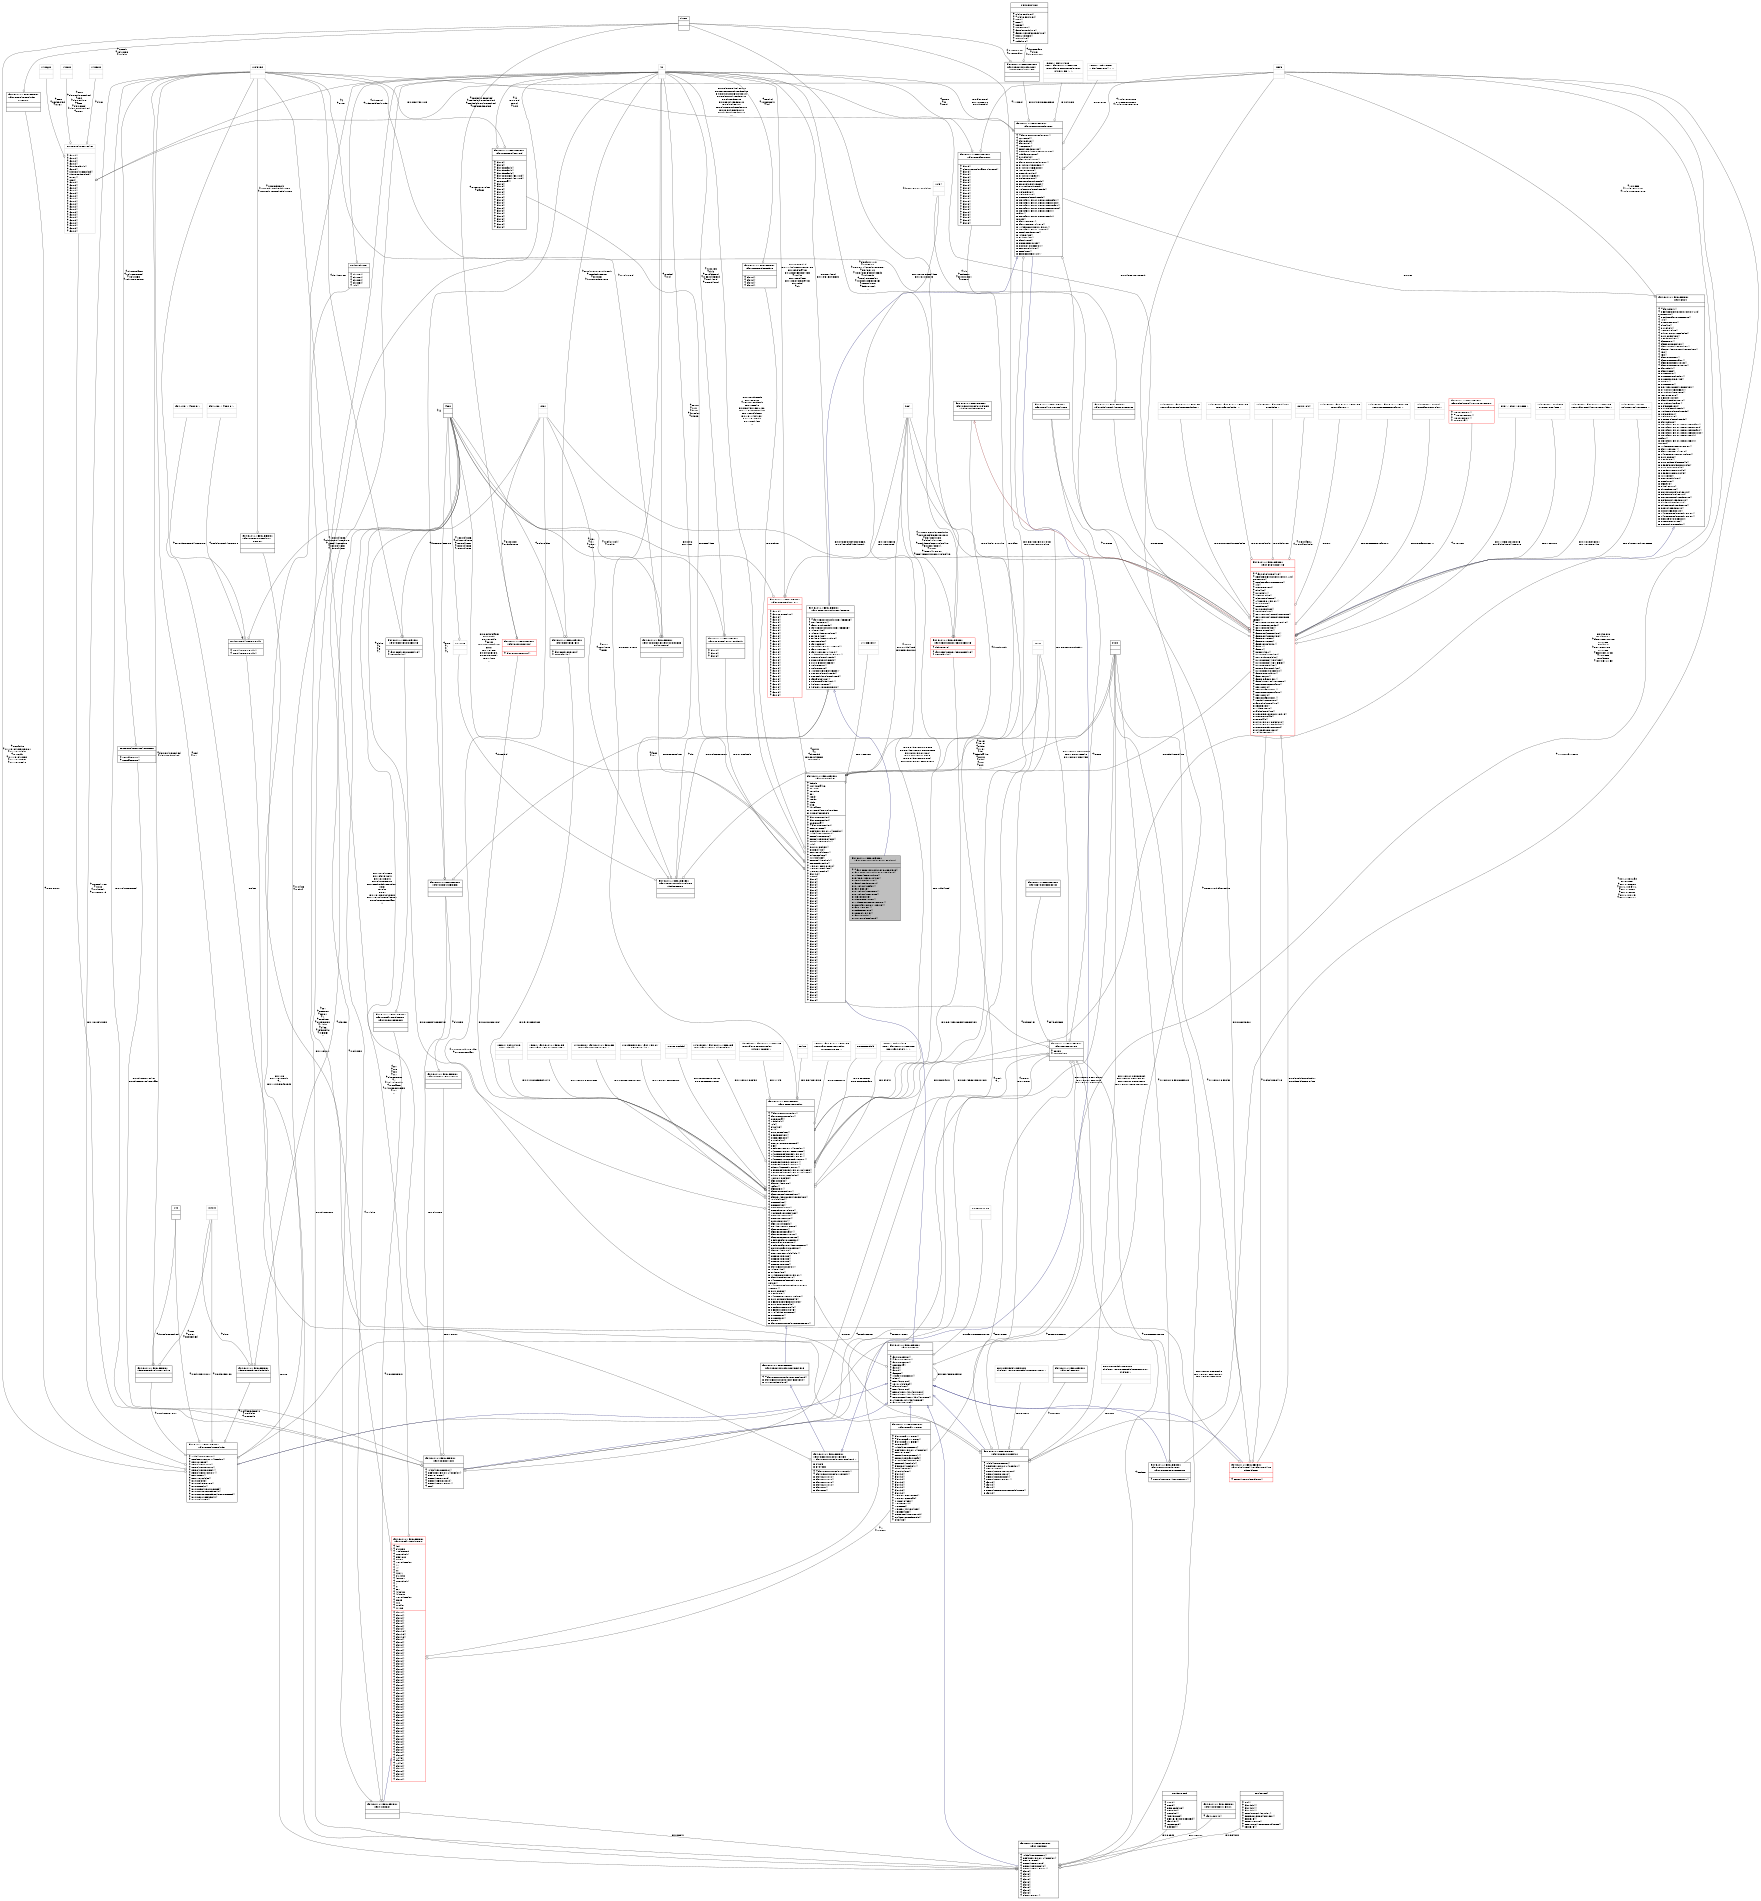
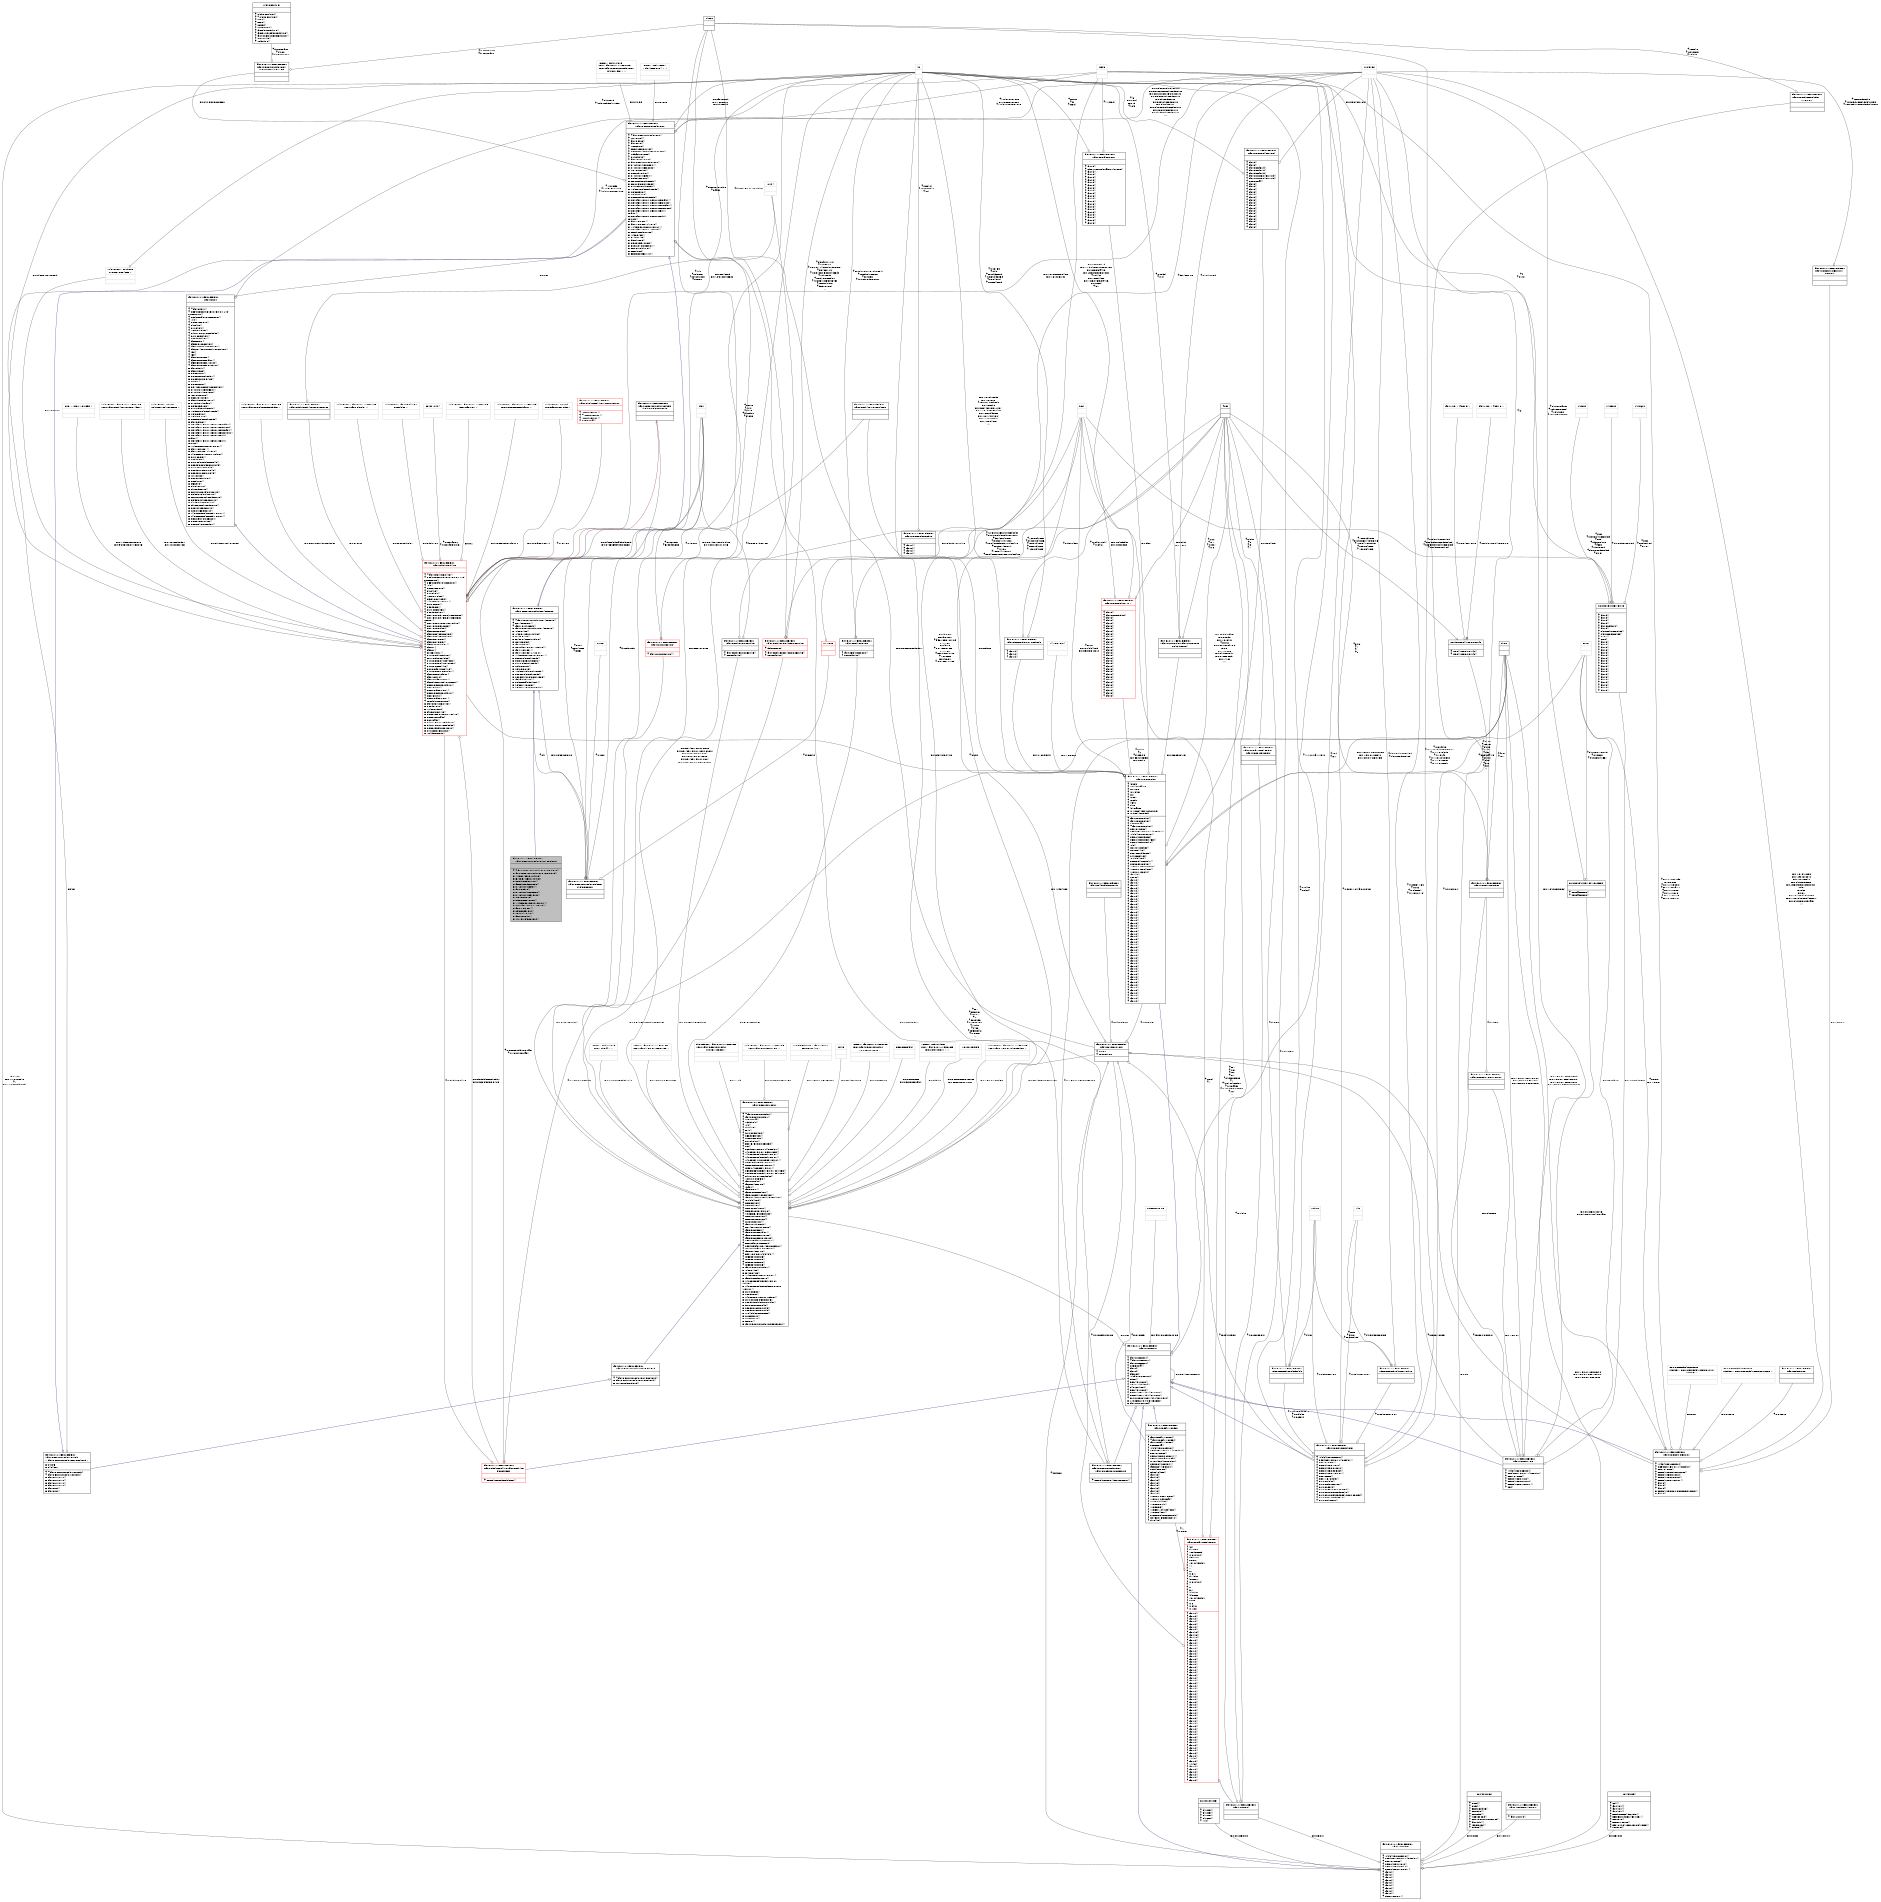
(1023, 36) -> (272, 36)
(675, 83) -> (1331, 529)
(364, 87) -> (499, 92)
(99, 102) -> (1623, 544)
(80, 189) -> (1611, 648)
(189, 543) -> (1466, 544)
(460, 648) -> (828, 648)
none -> (601, 648)
none -> (1586, 766)
(176, 1213) -> (1358, 1213)
